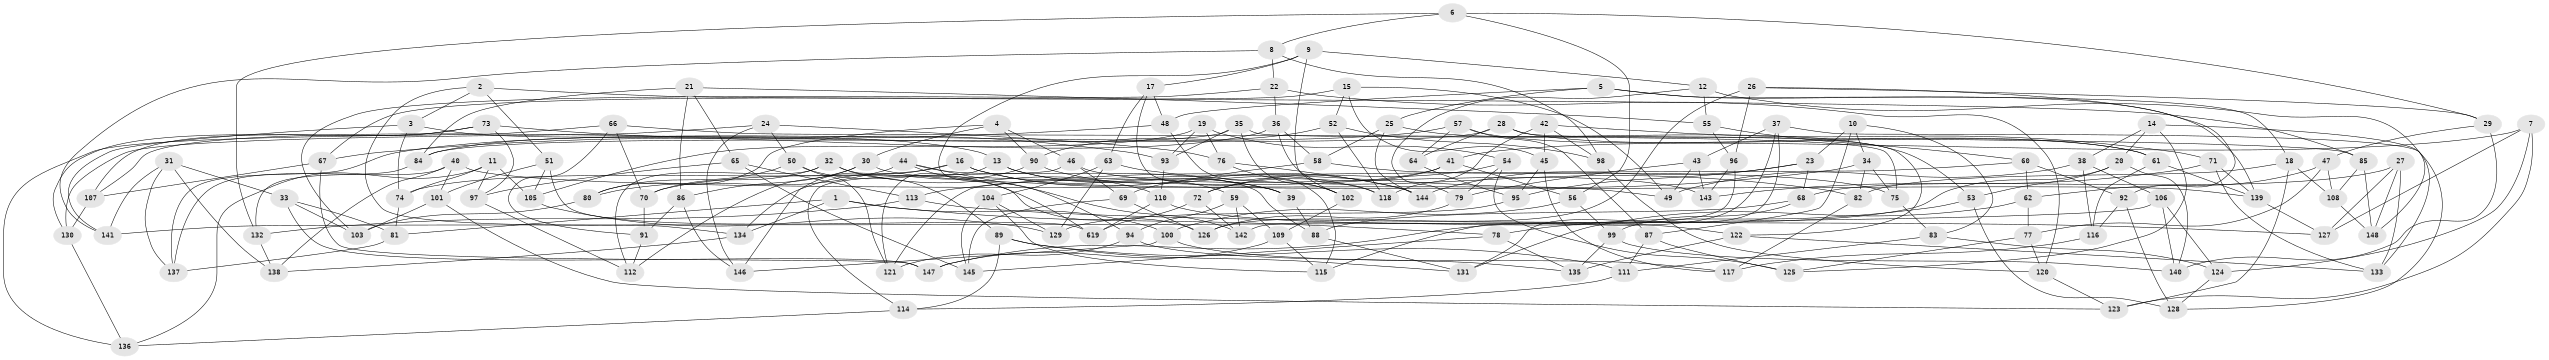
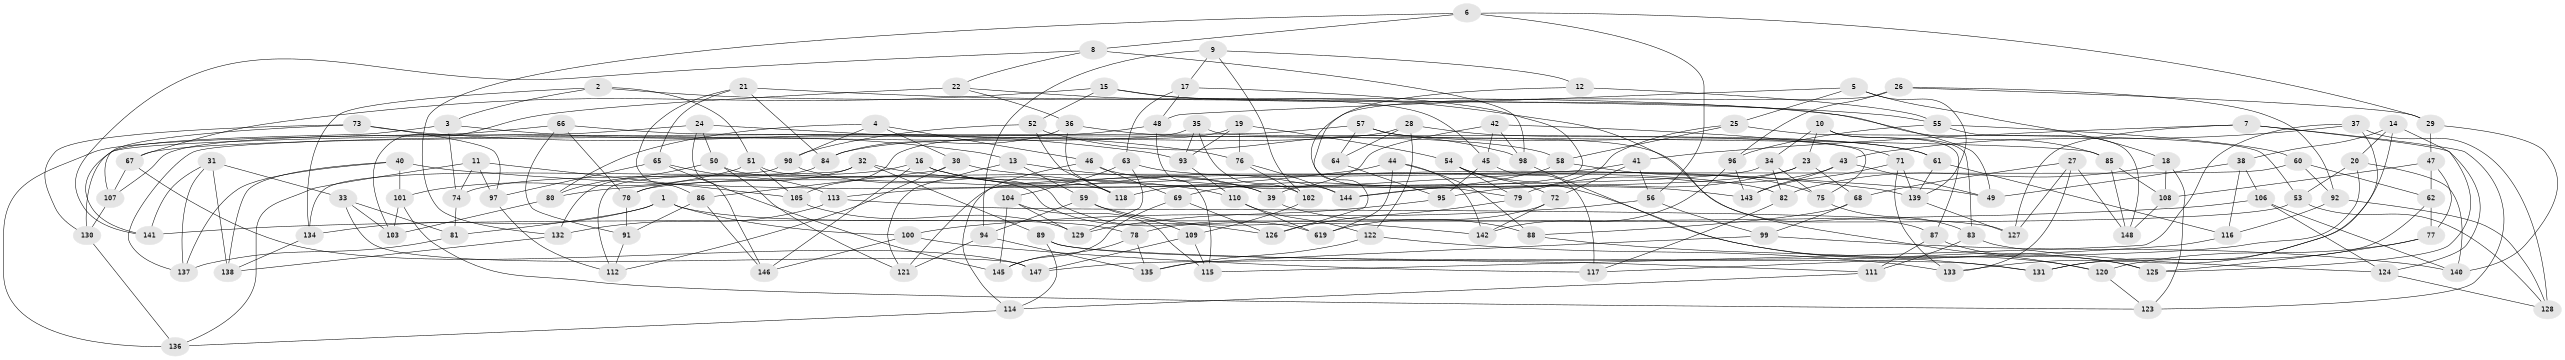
(2140, 105) -> (2128, 152)
